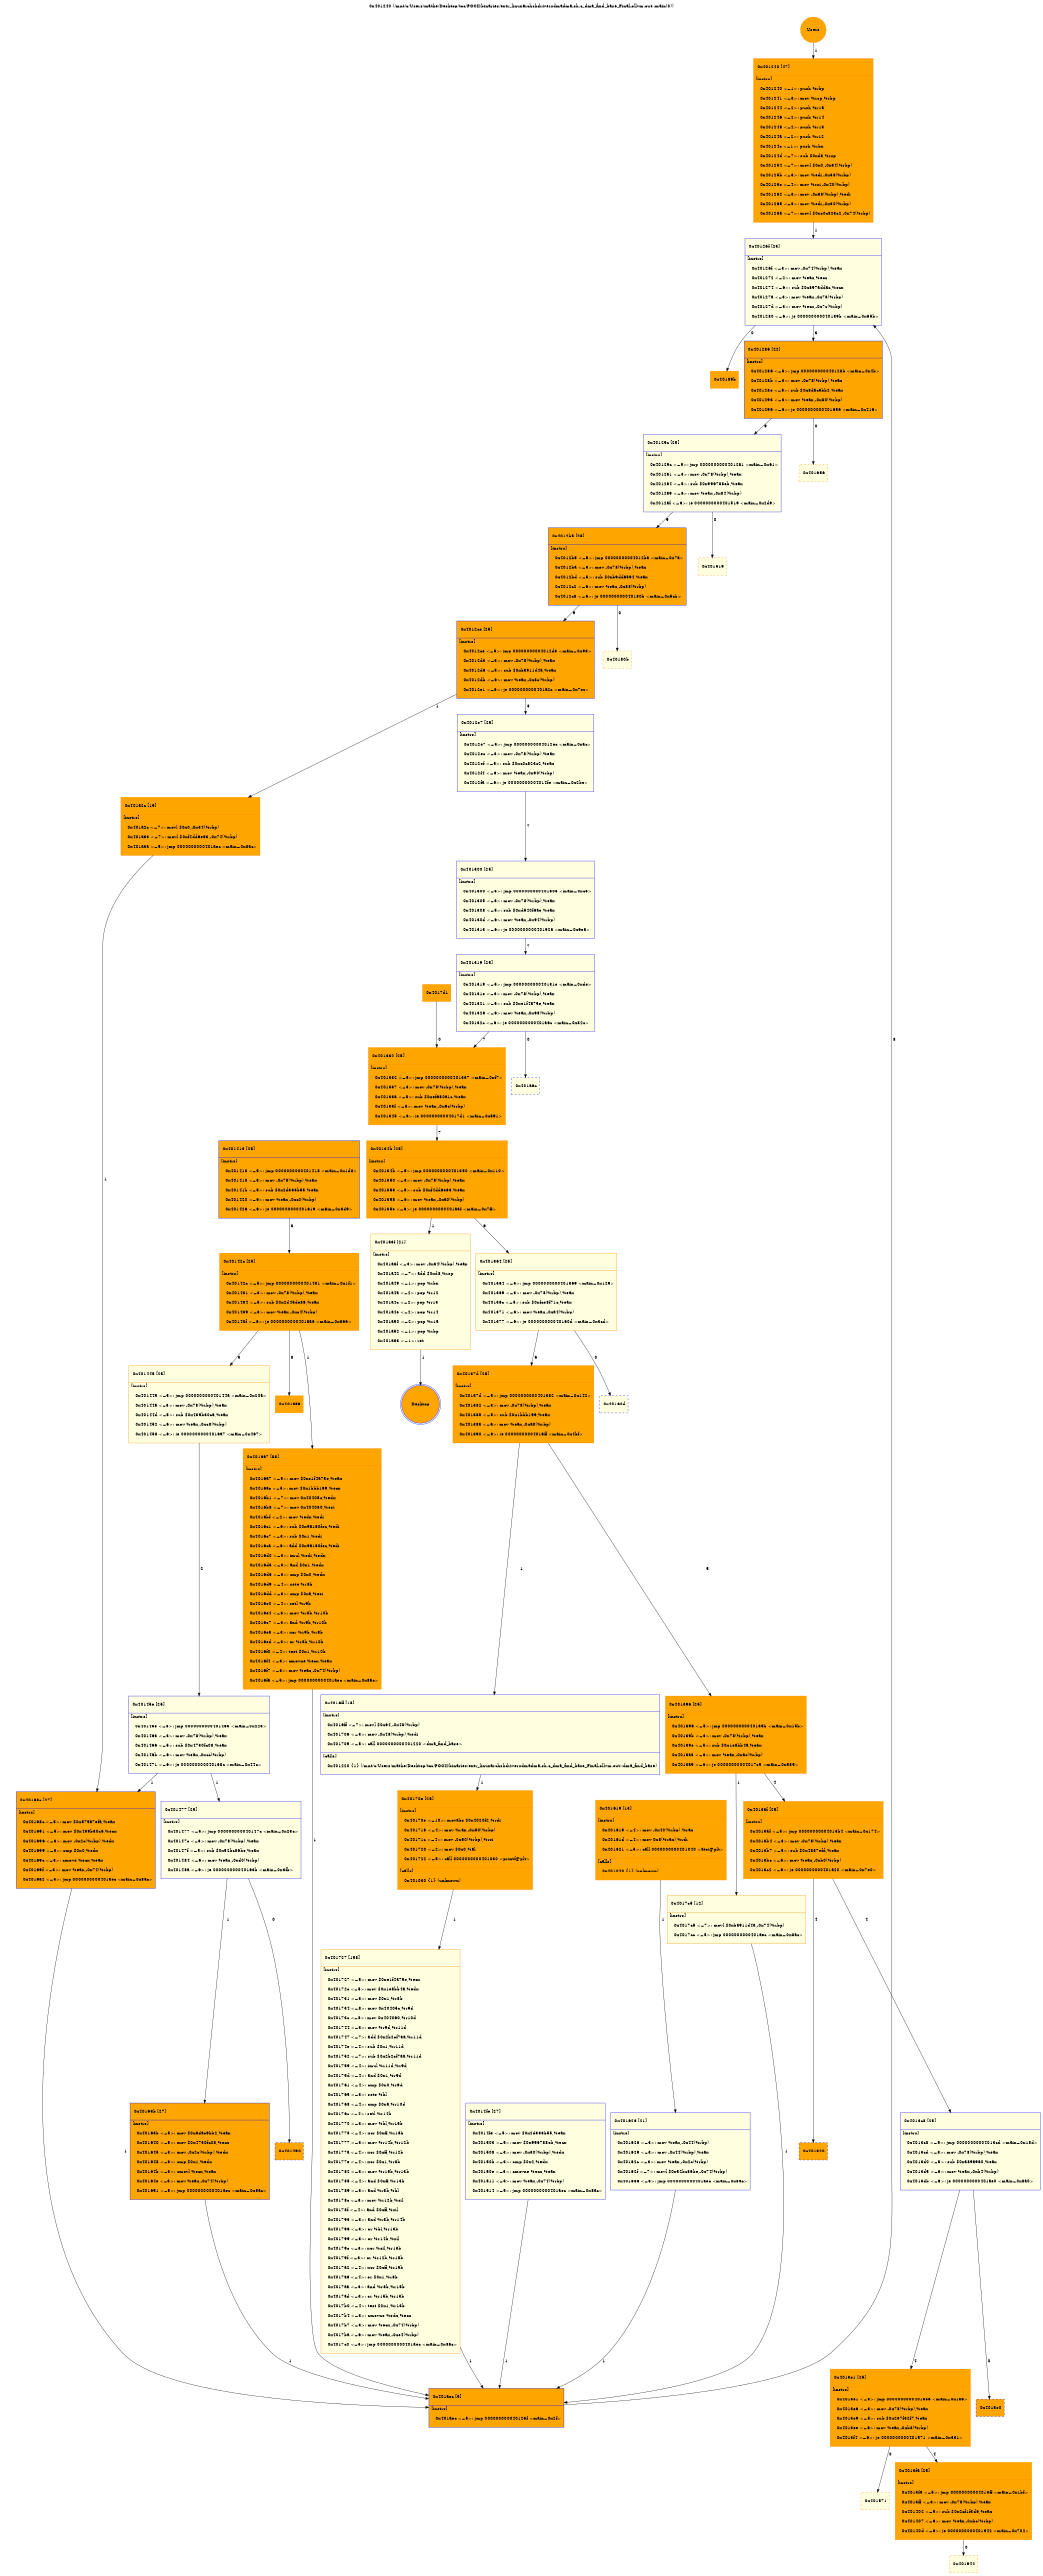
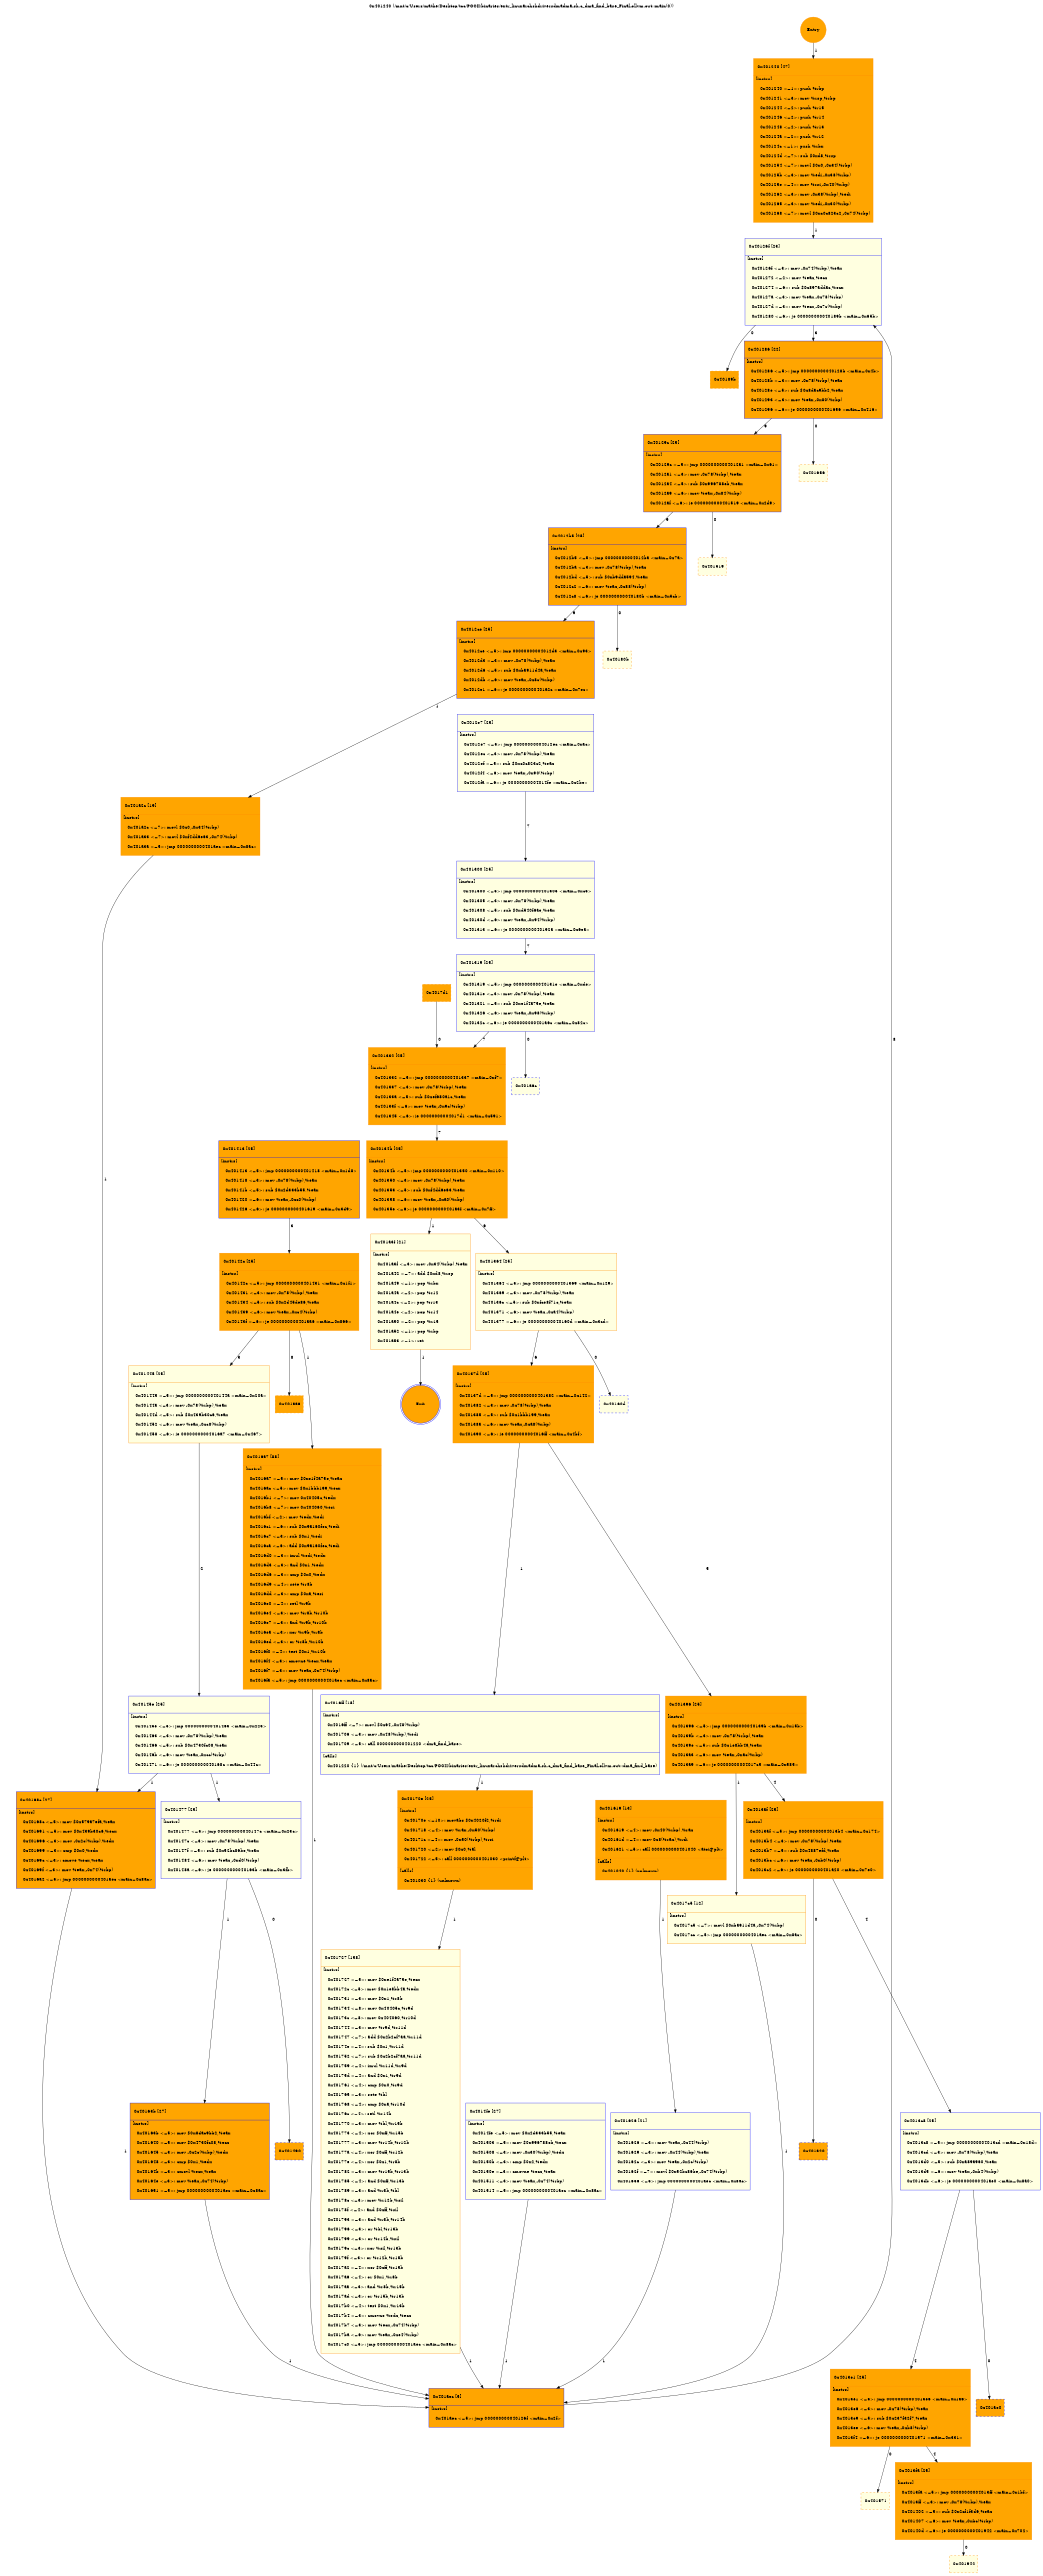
(813, 30) -> (813, 30)
(712, 473) -> (712, 473)
(526, 705) -> none
(421, 1404) -> (421, 1404)
(815, 1920) -> (815, 1920)
